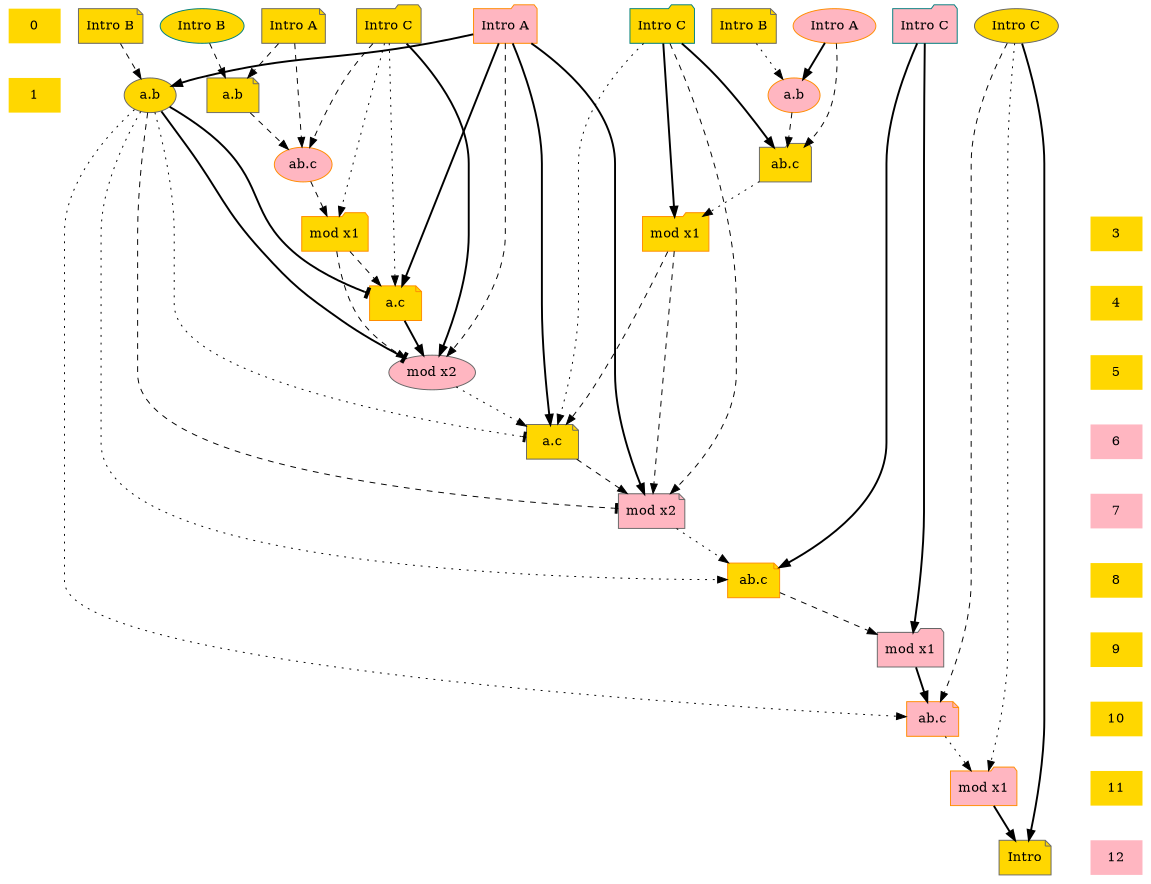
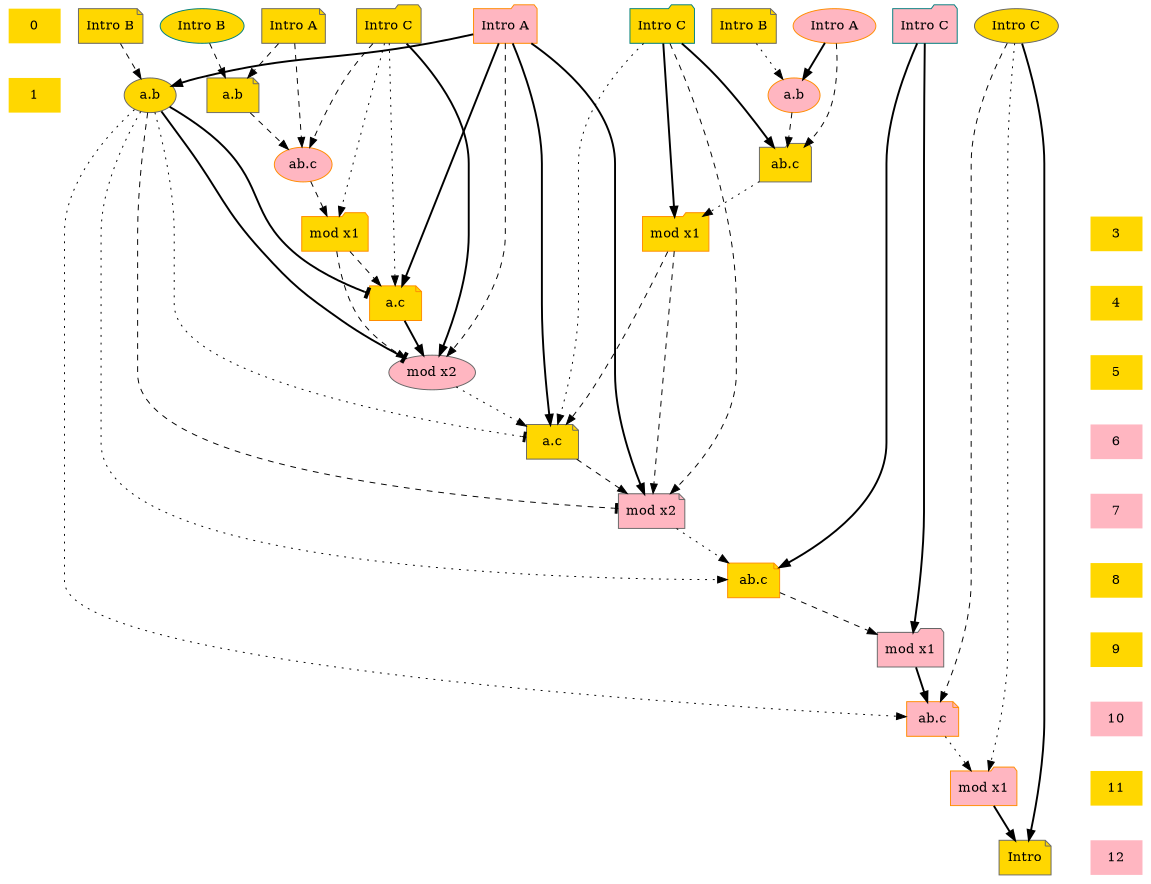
(1116, 719) -> (1116, 719)
